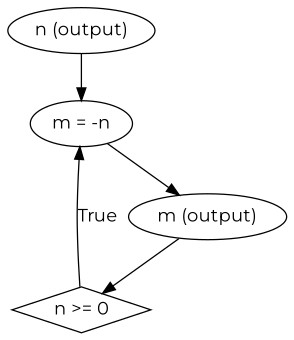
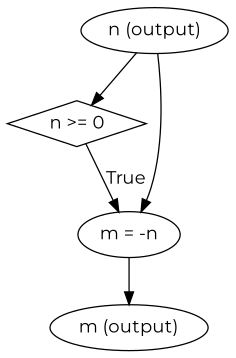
(146, 262) -> (118, 74)
